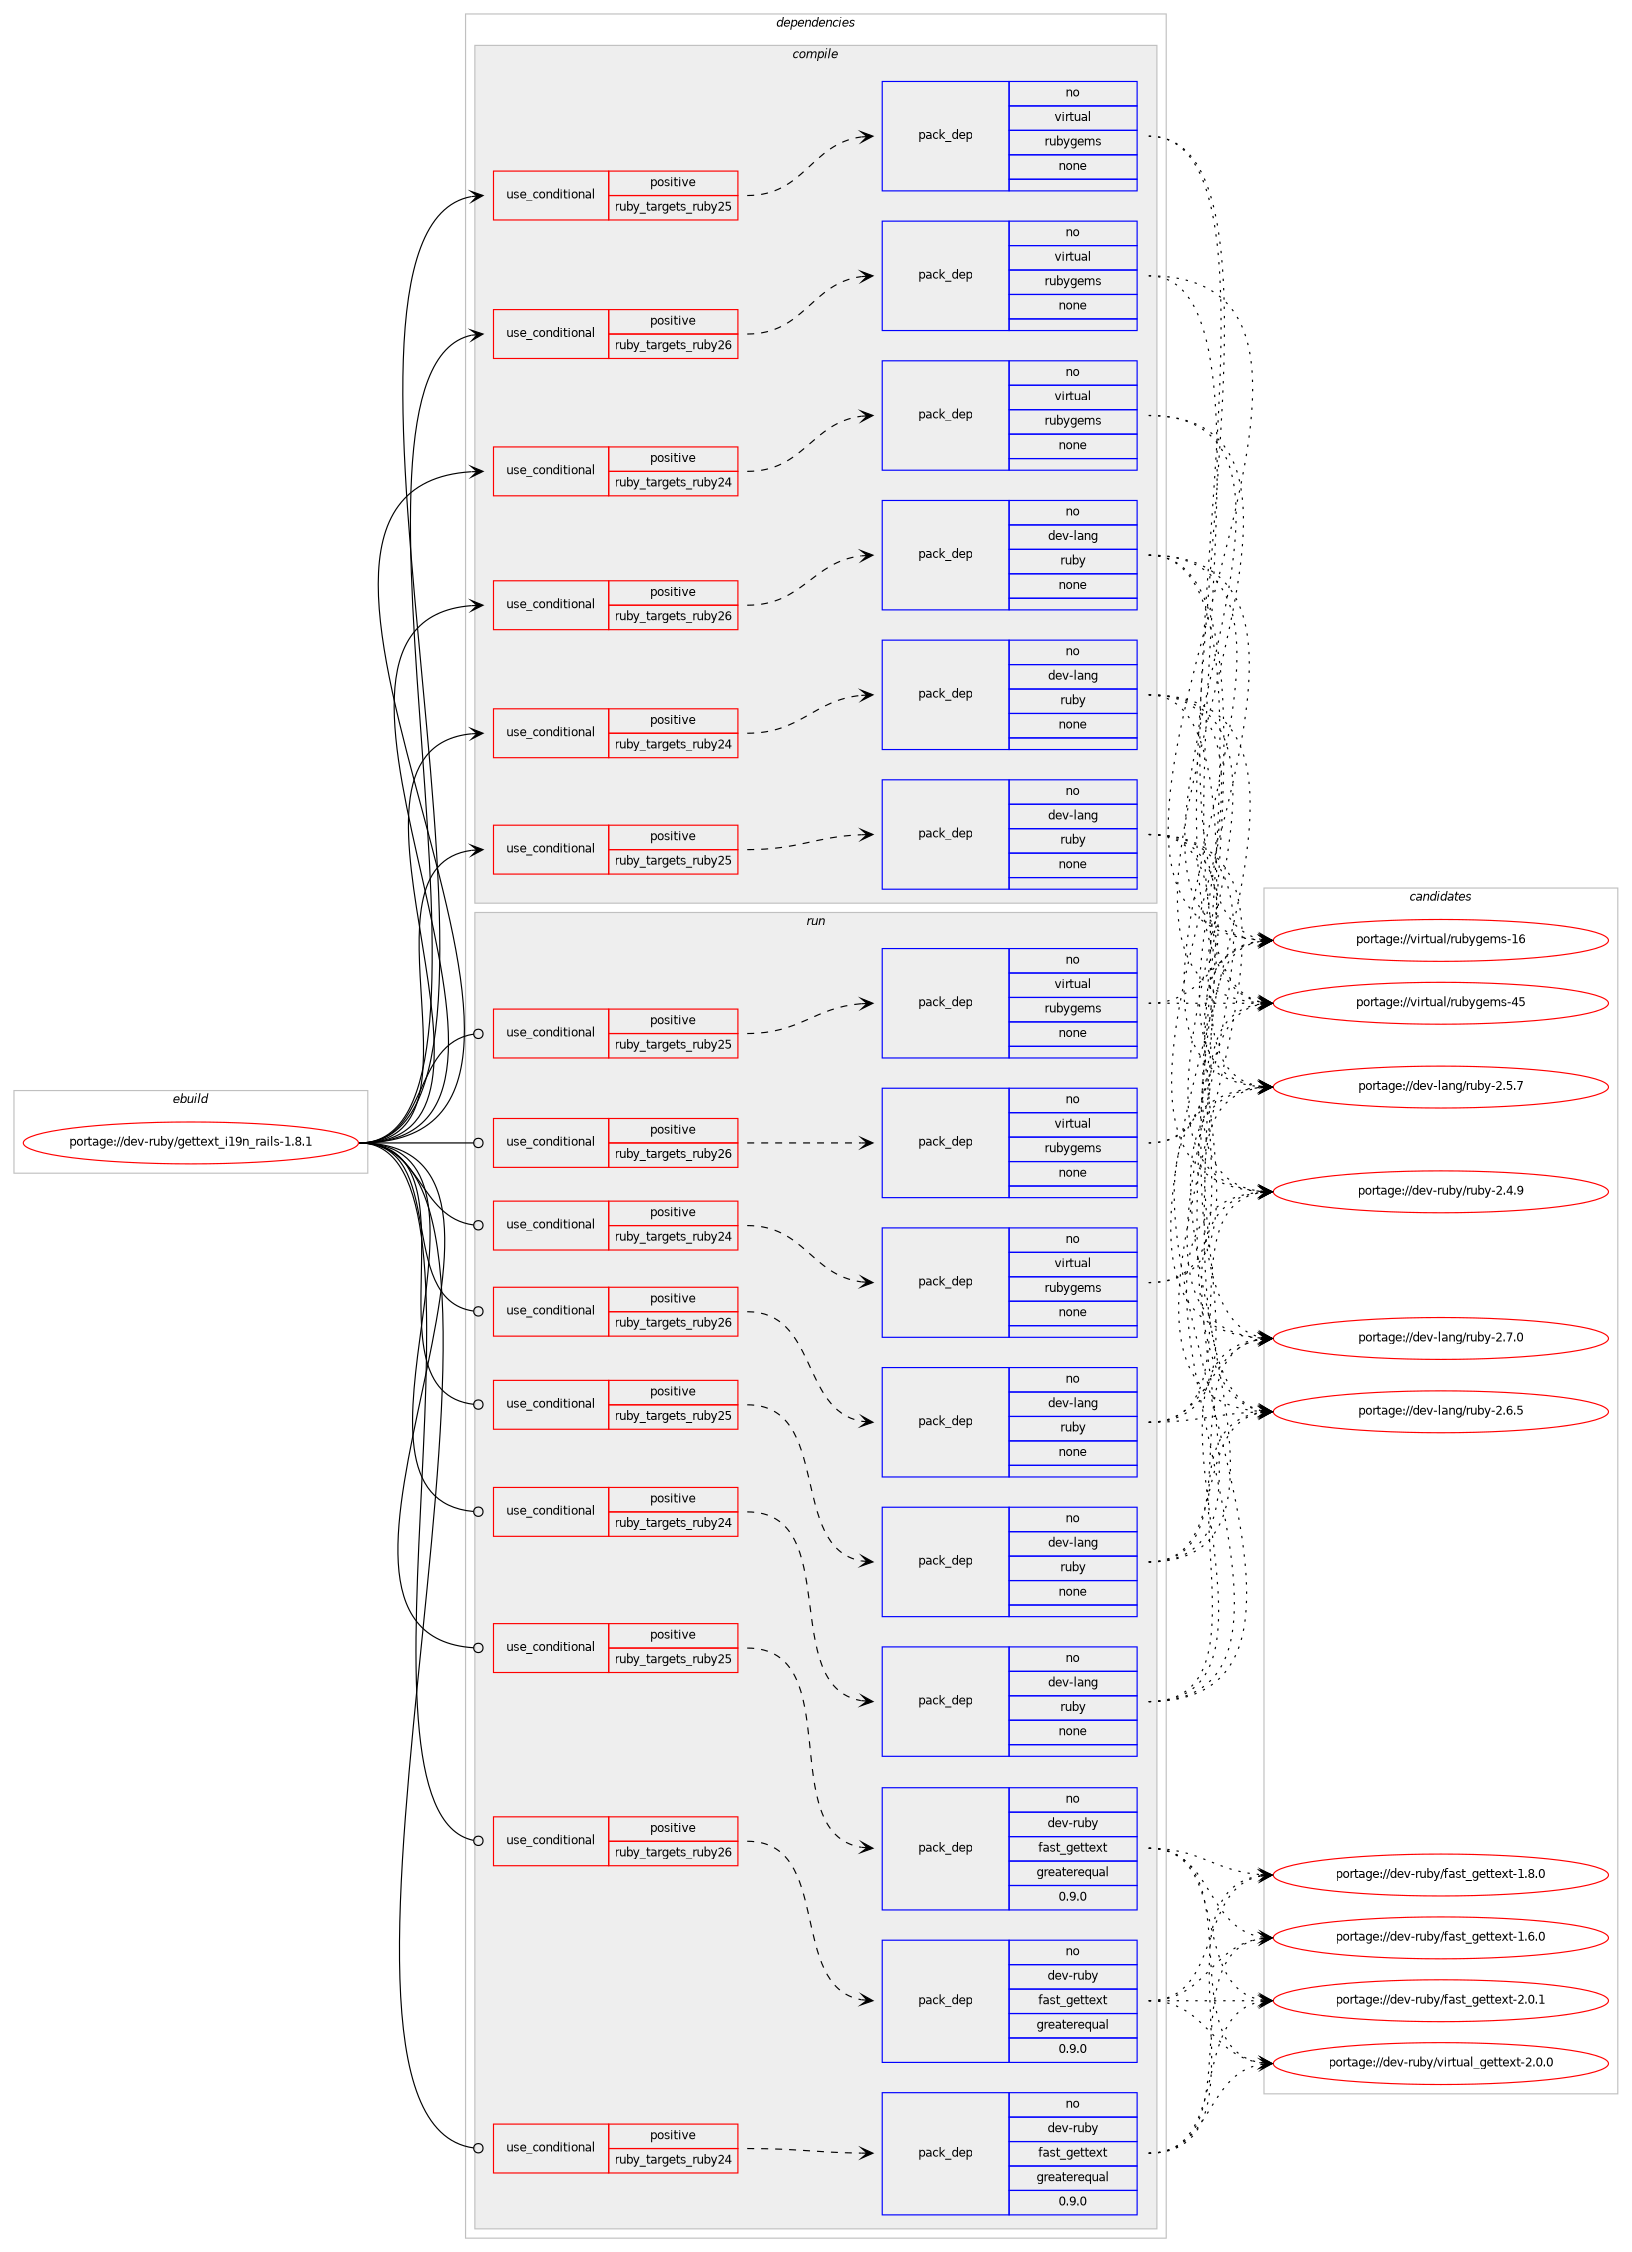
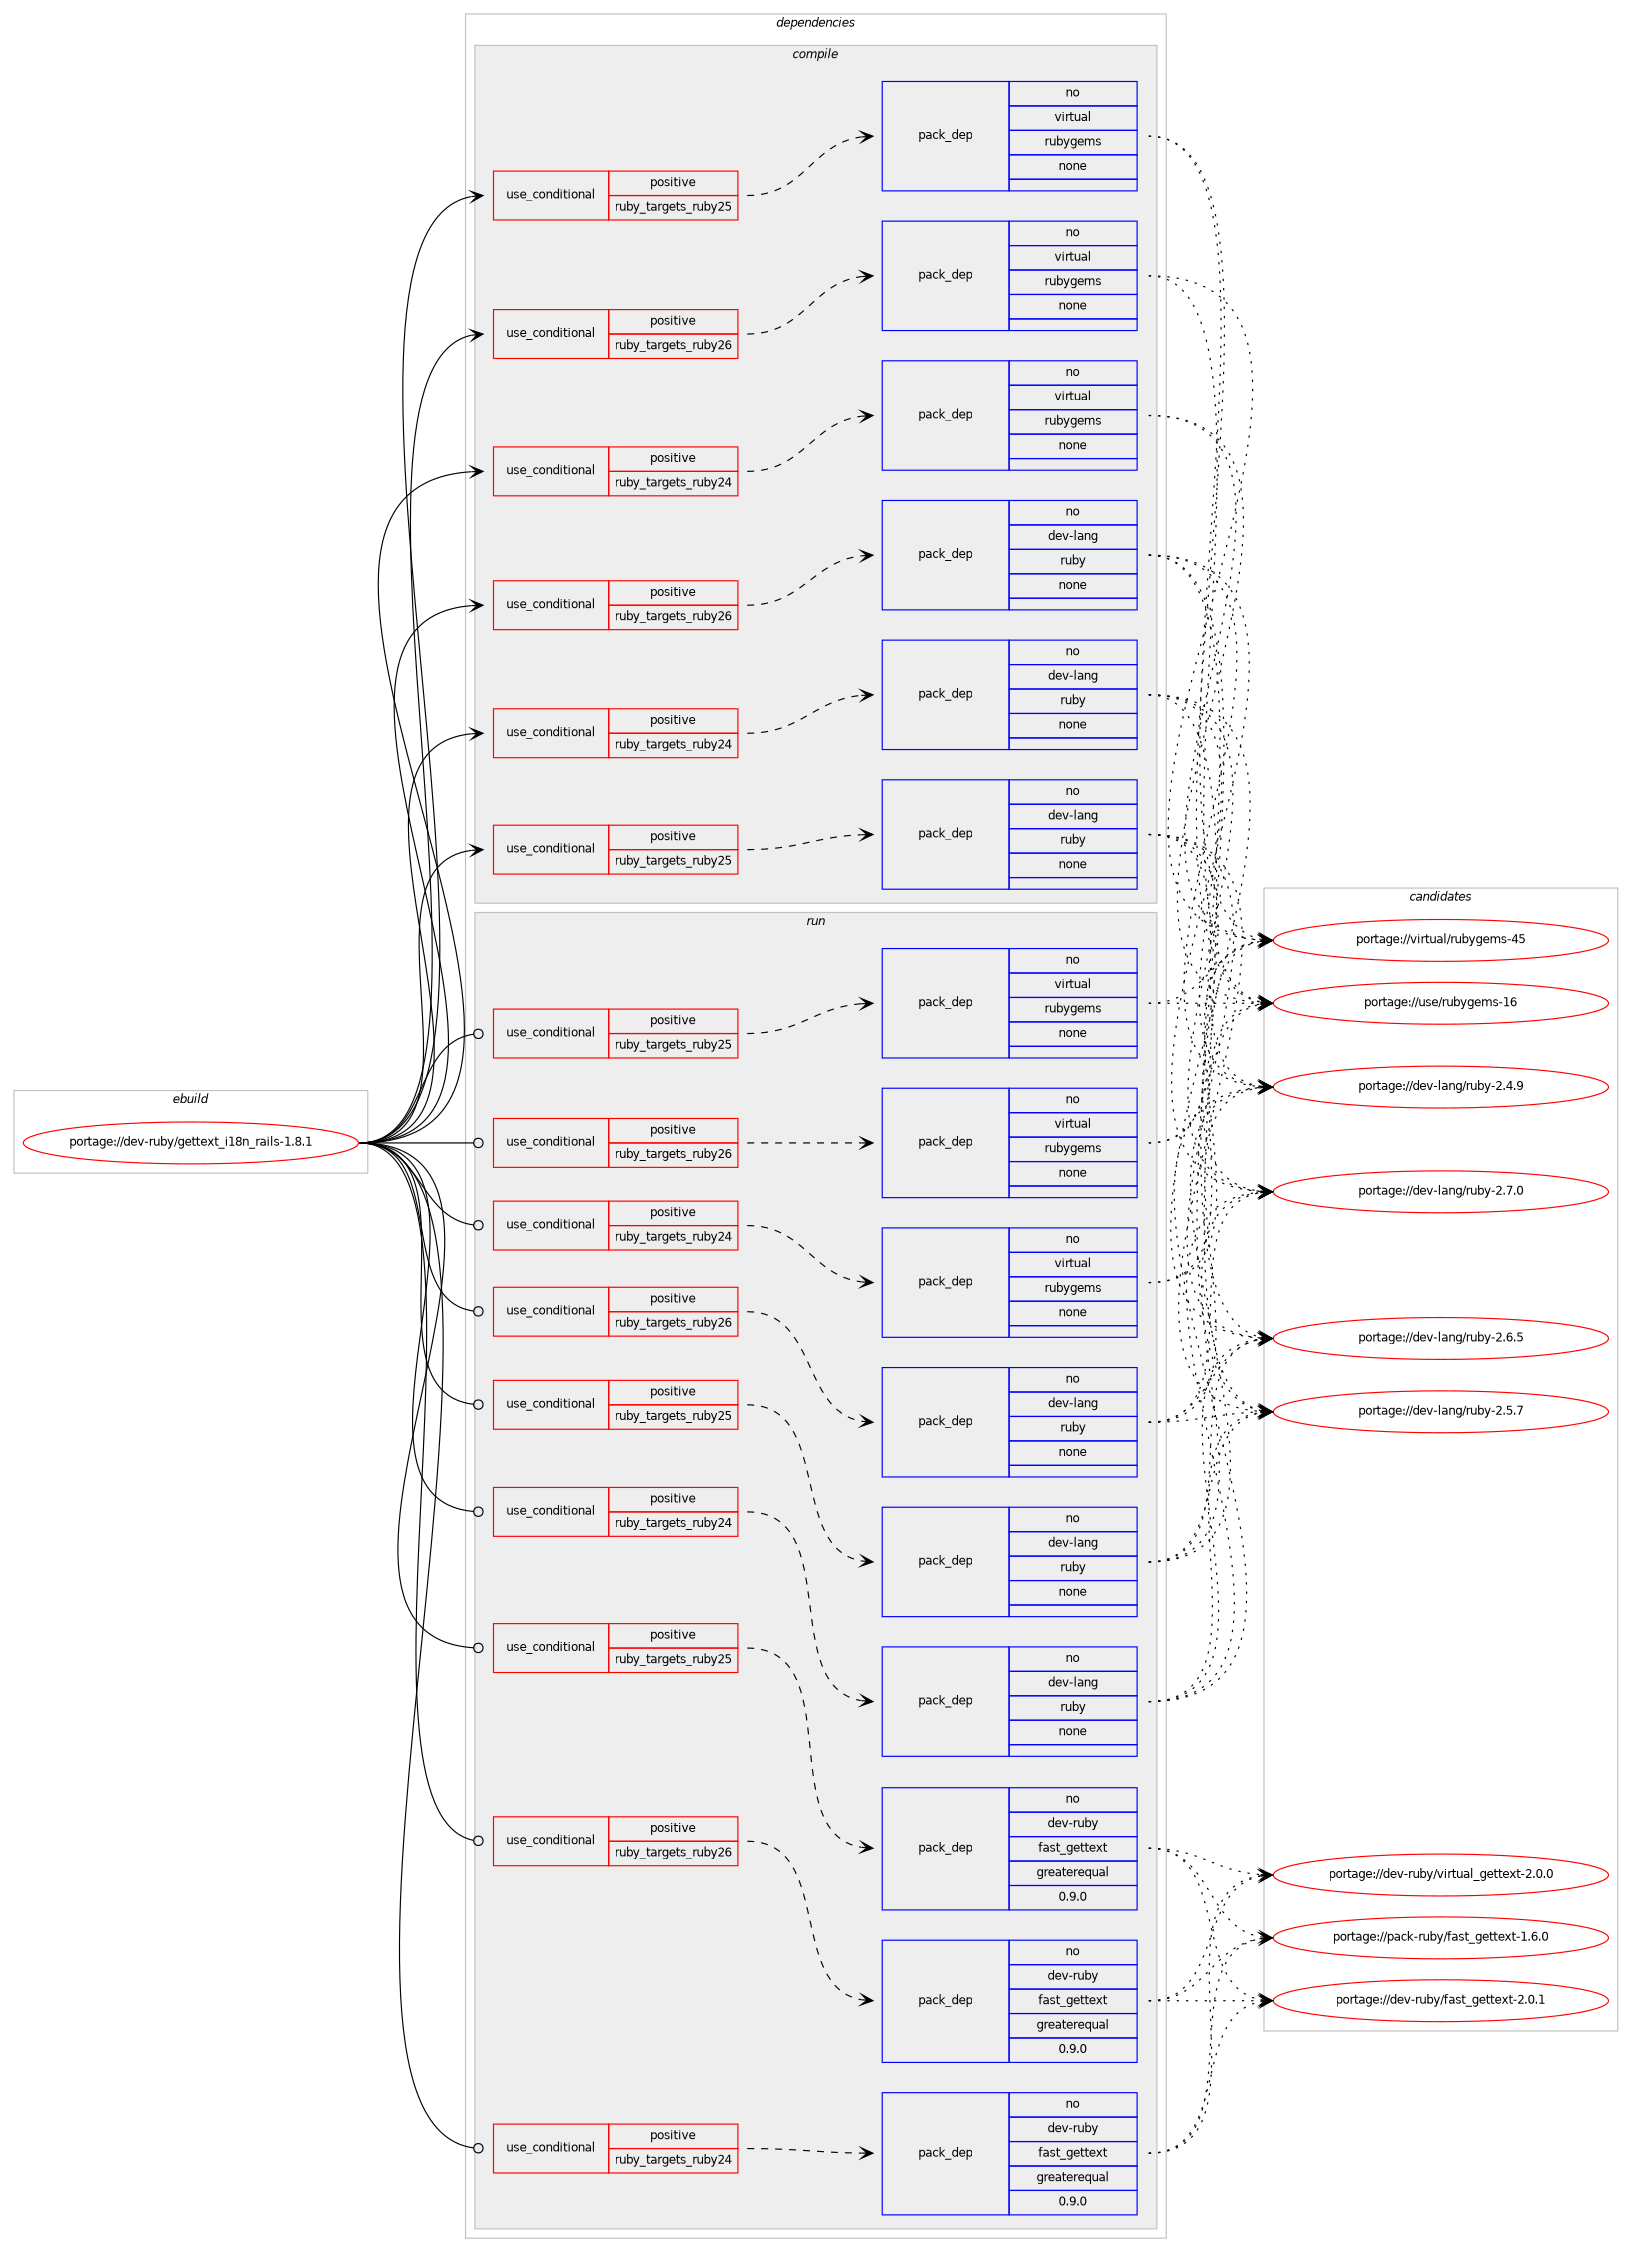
(1441, 940) -> (1441, 1003)
(191, 1143) -> (191, 1143)
(1441, 1192) -> (1441, 1087)
(1441, 1875) -> none
(1441, 1938) -> (1441, 1938)
